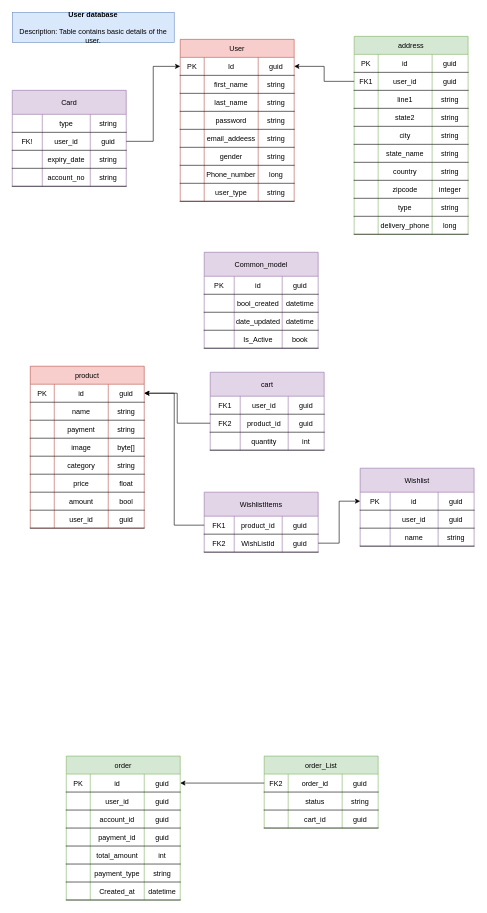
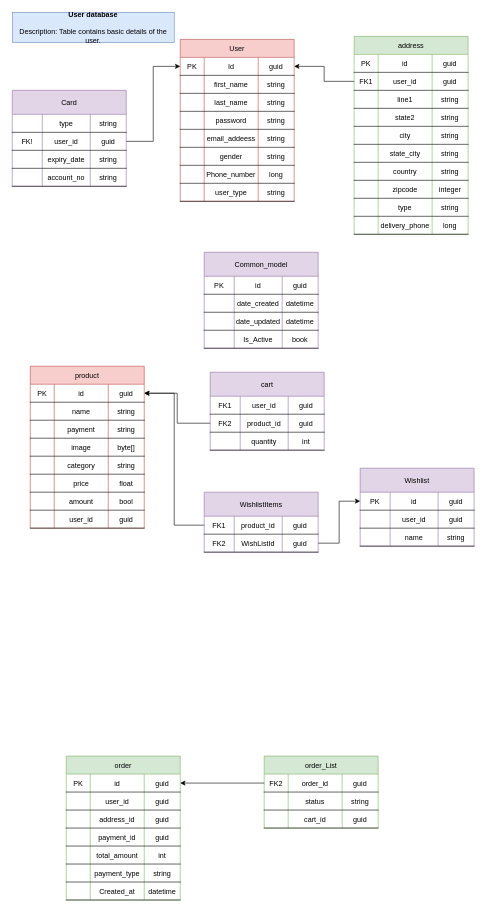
(405, 154) -> (405, 154)
(258, 304) -> (258, 304)
(117, 820) -> (117, 820)
